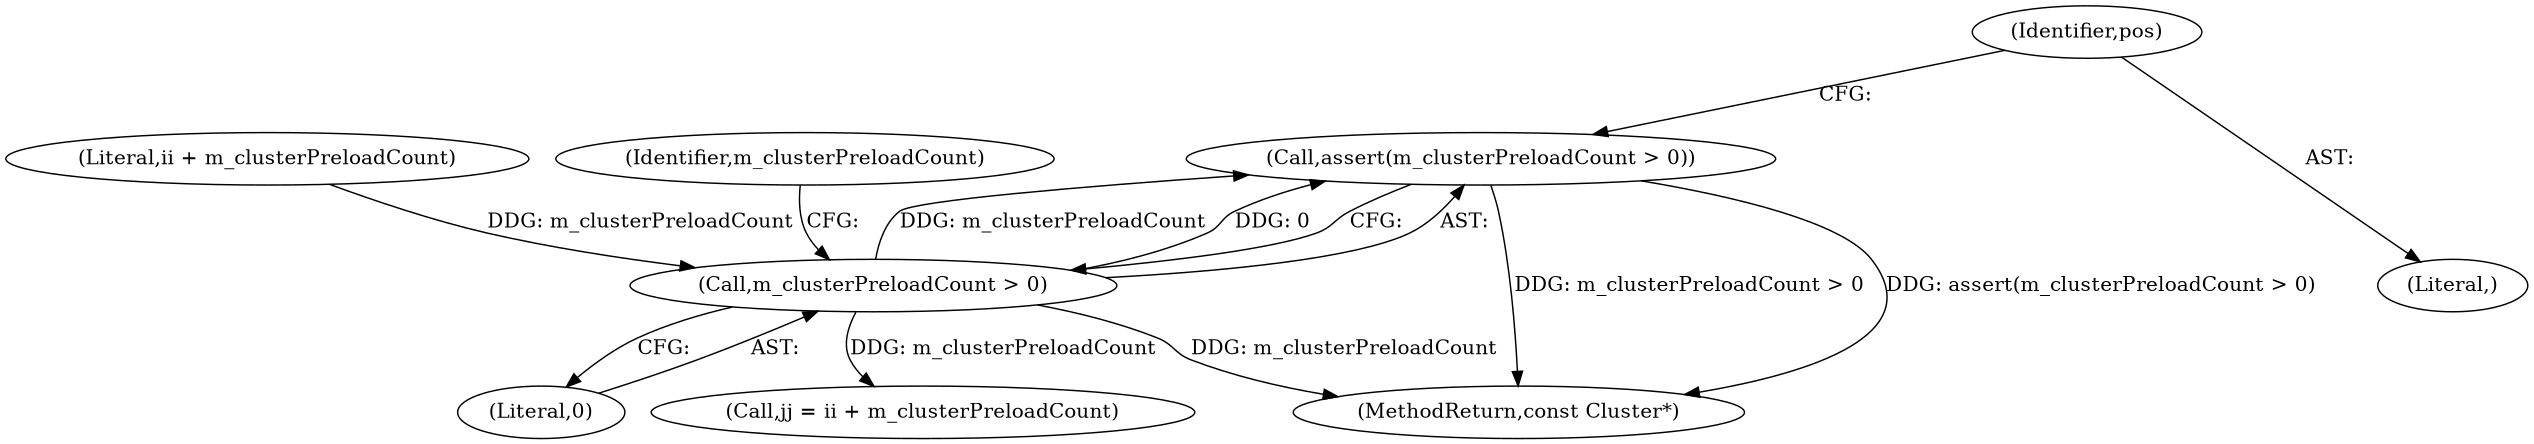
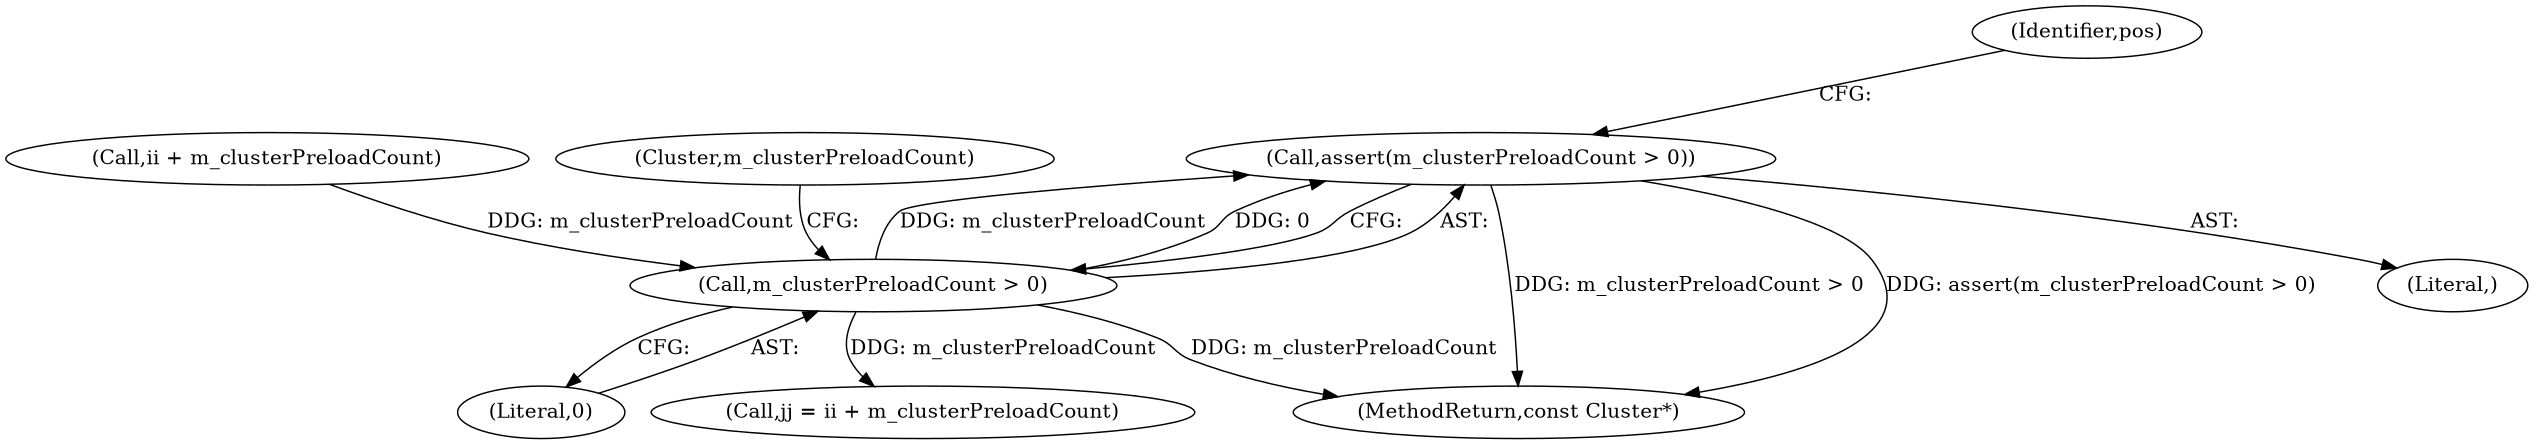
(2265, 155) -> (2043, 212)
(267, 159) -> (267, 159)
(805, 159) -> (805, 159)
